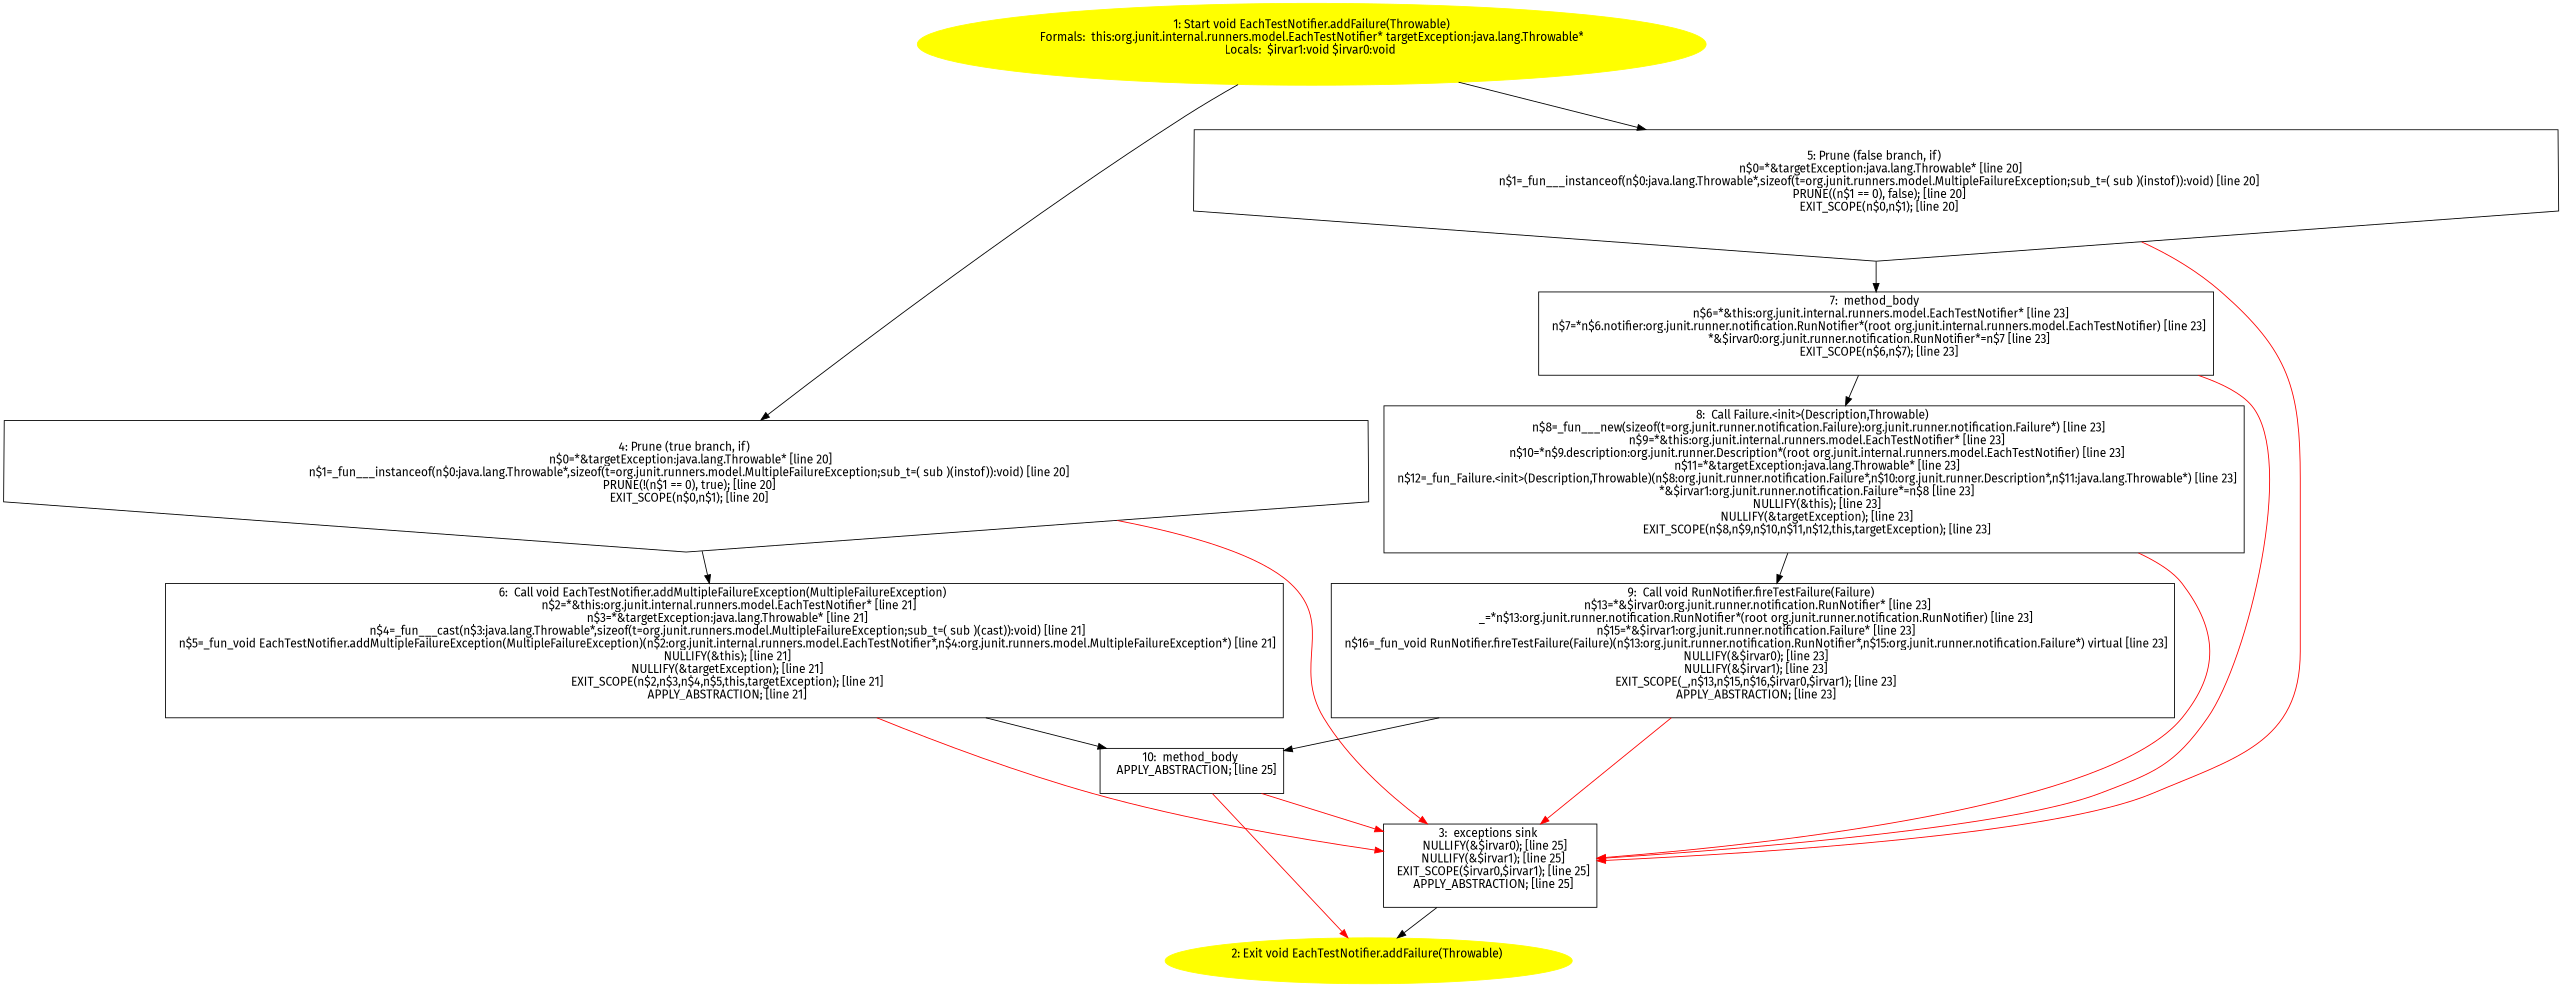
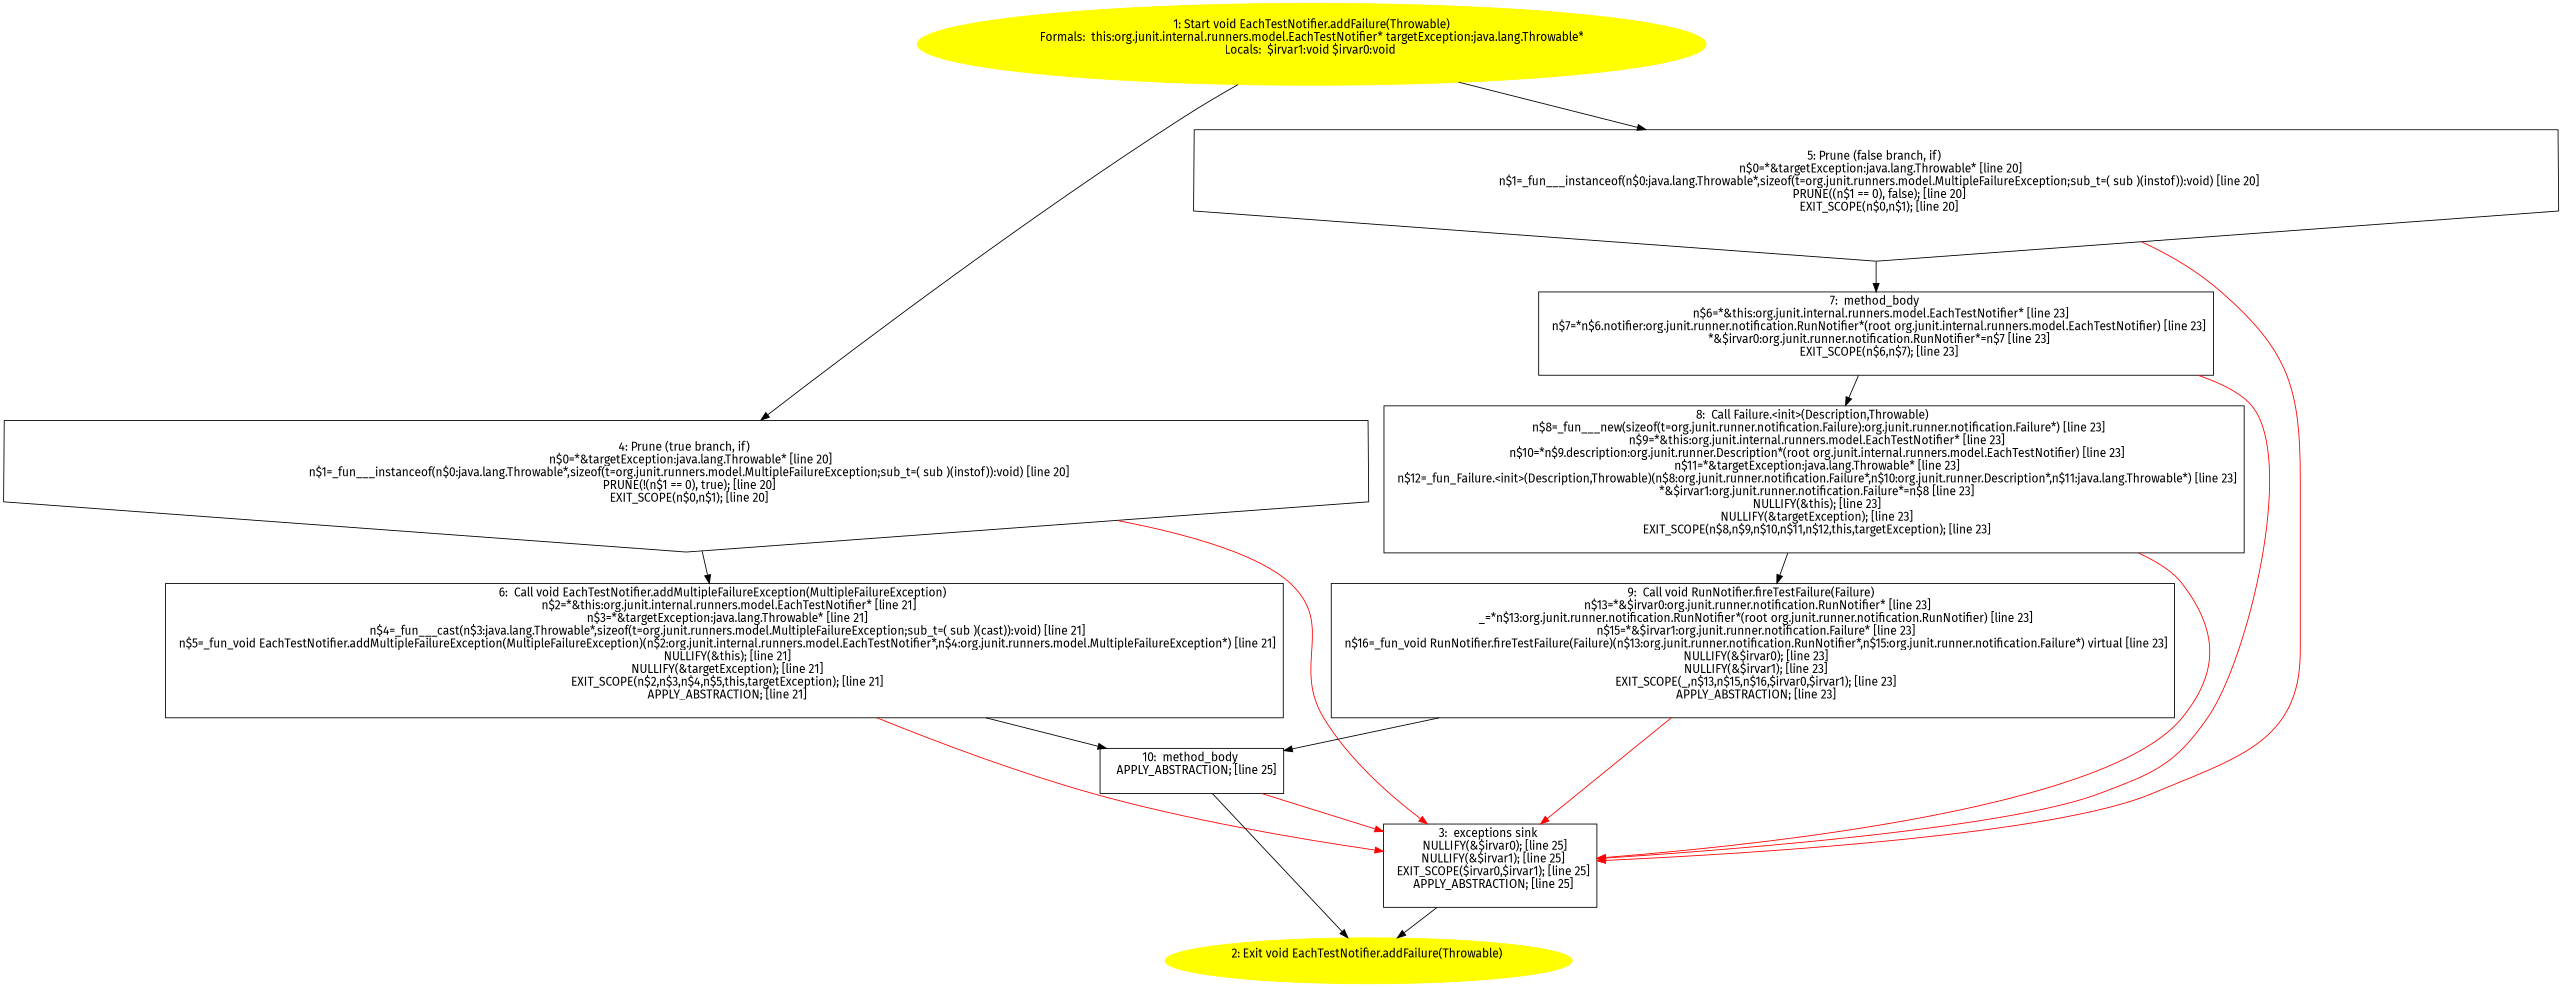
(1277, 863) -> (1277, 863)
